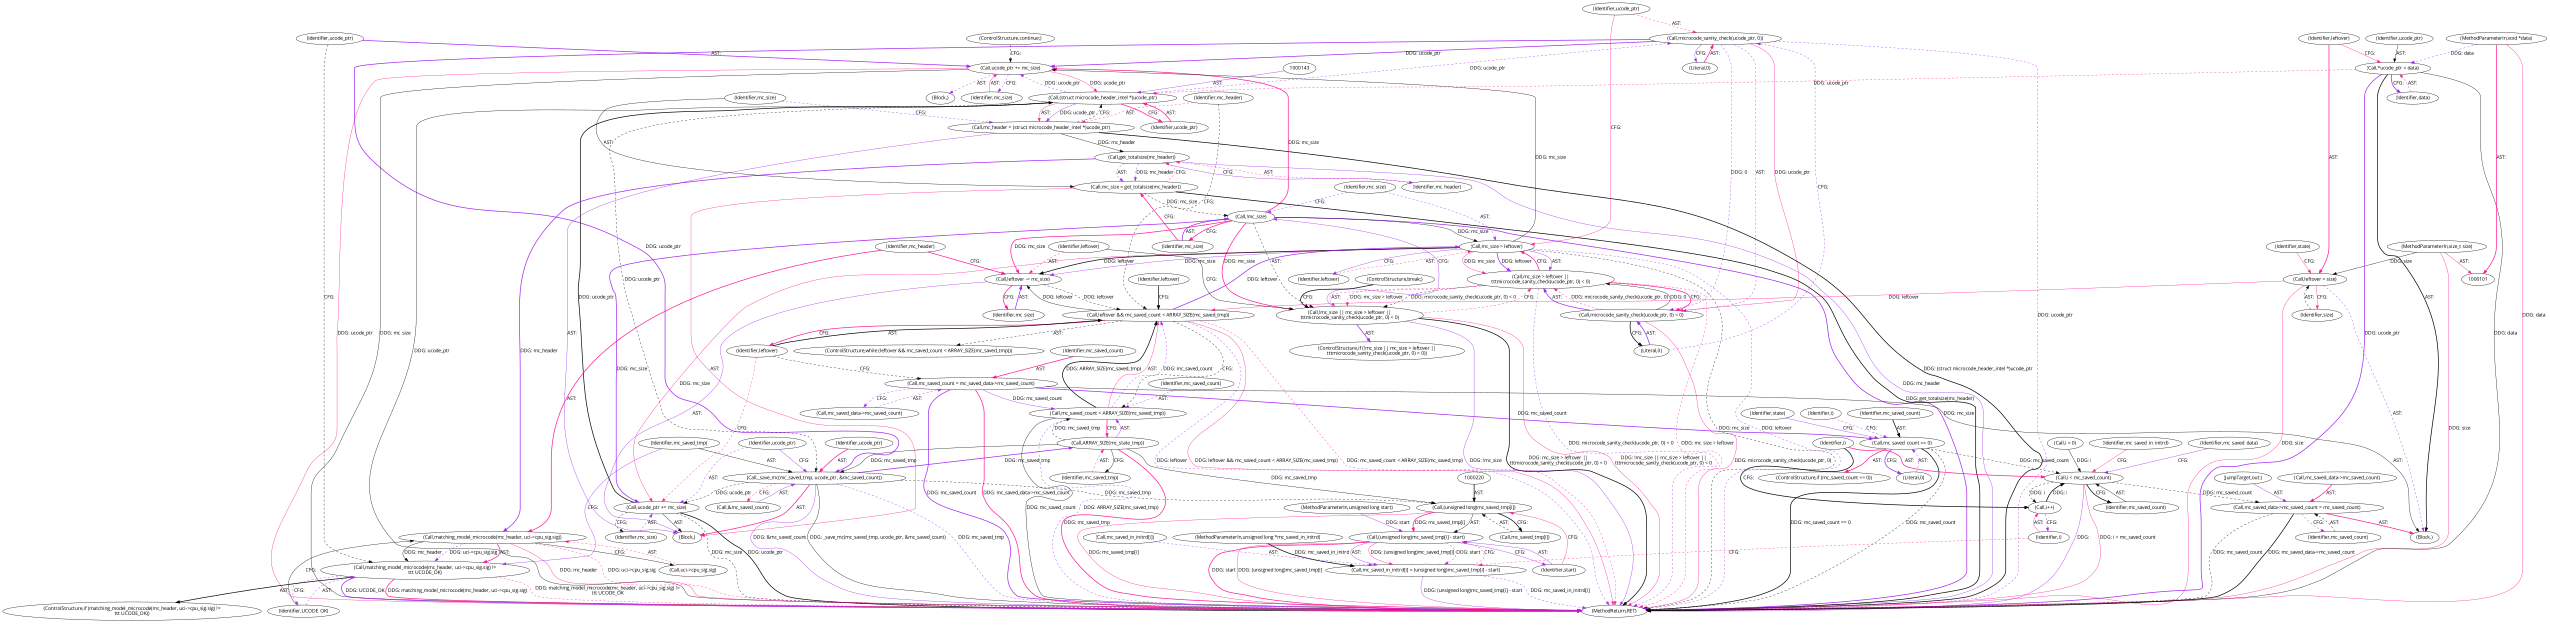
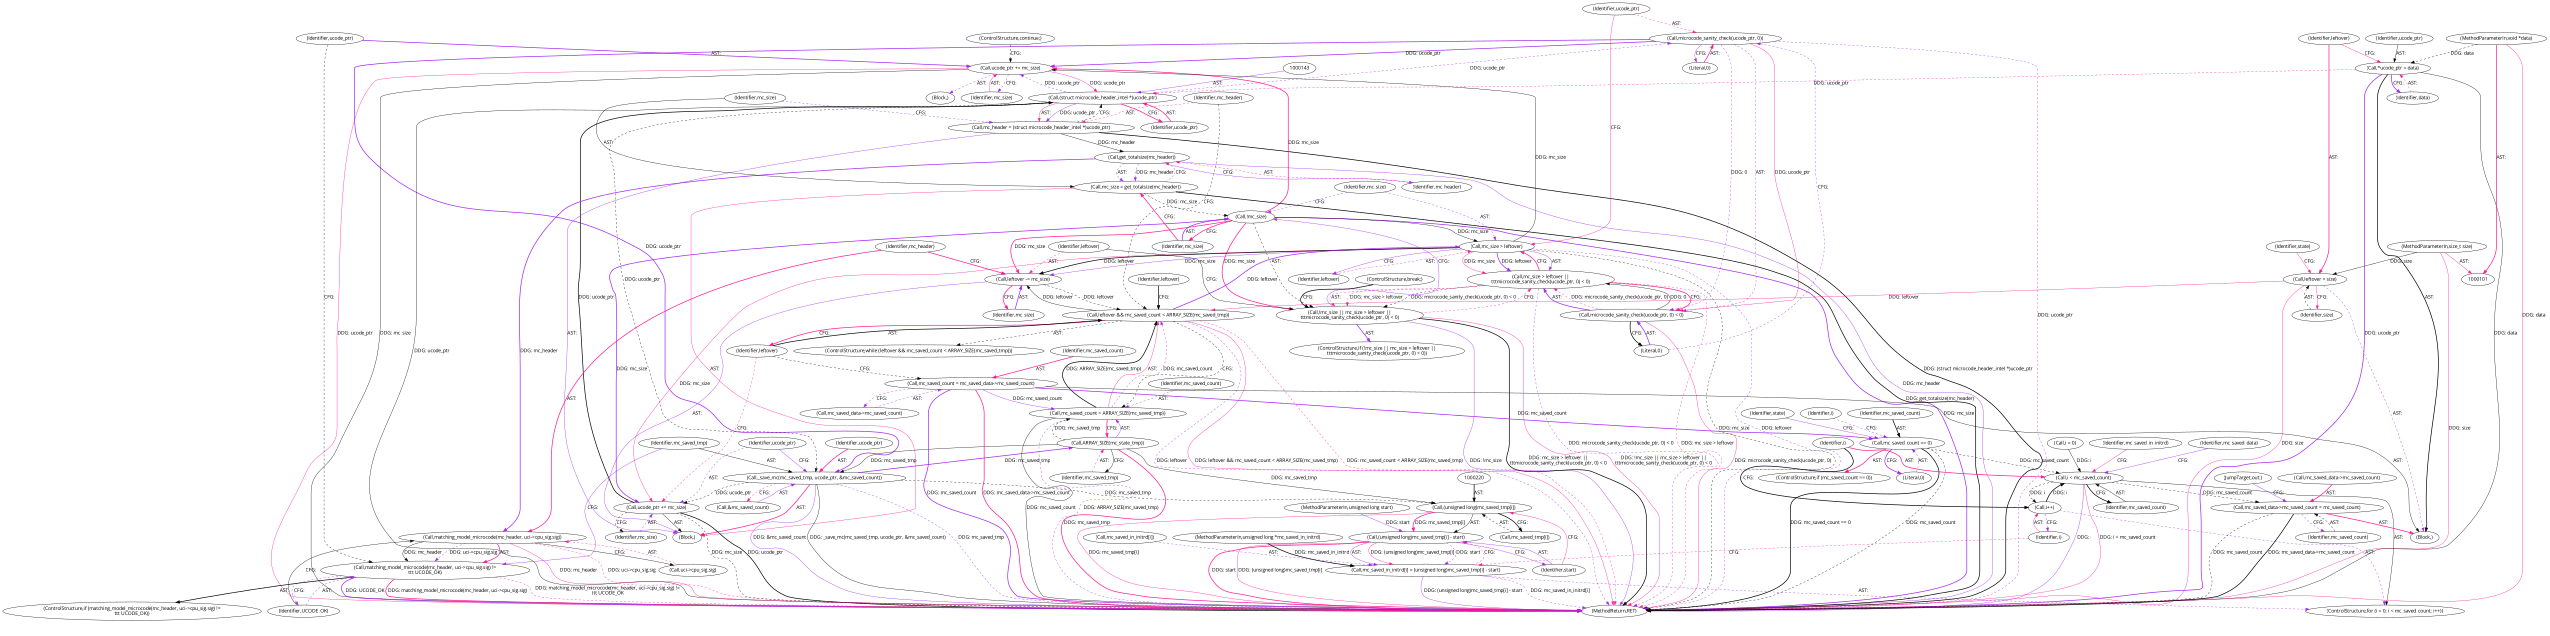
(2446, 53) -> (2446, 53)
(2279, 493) -> (2279, 493)
none -> (2385, 611)
